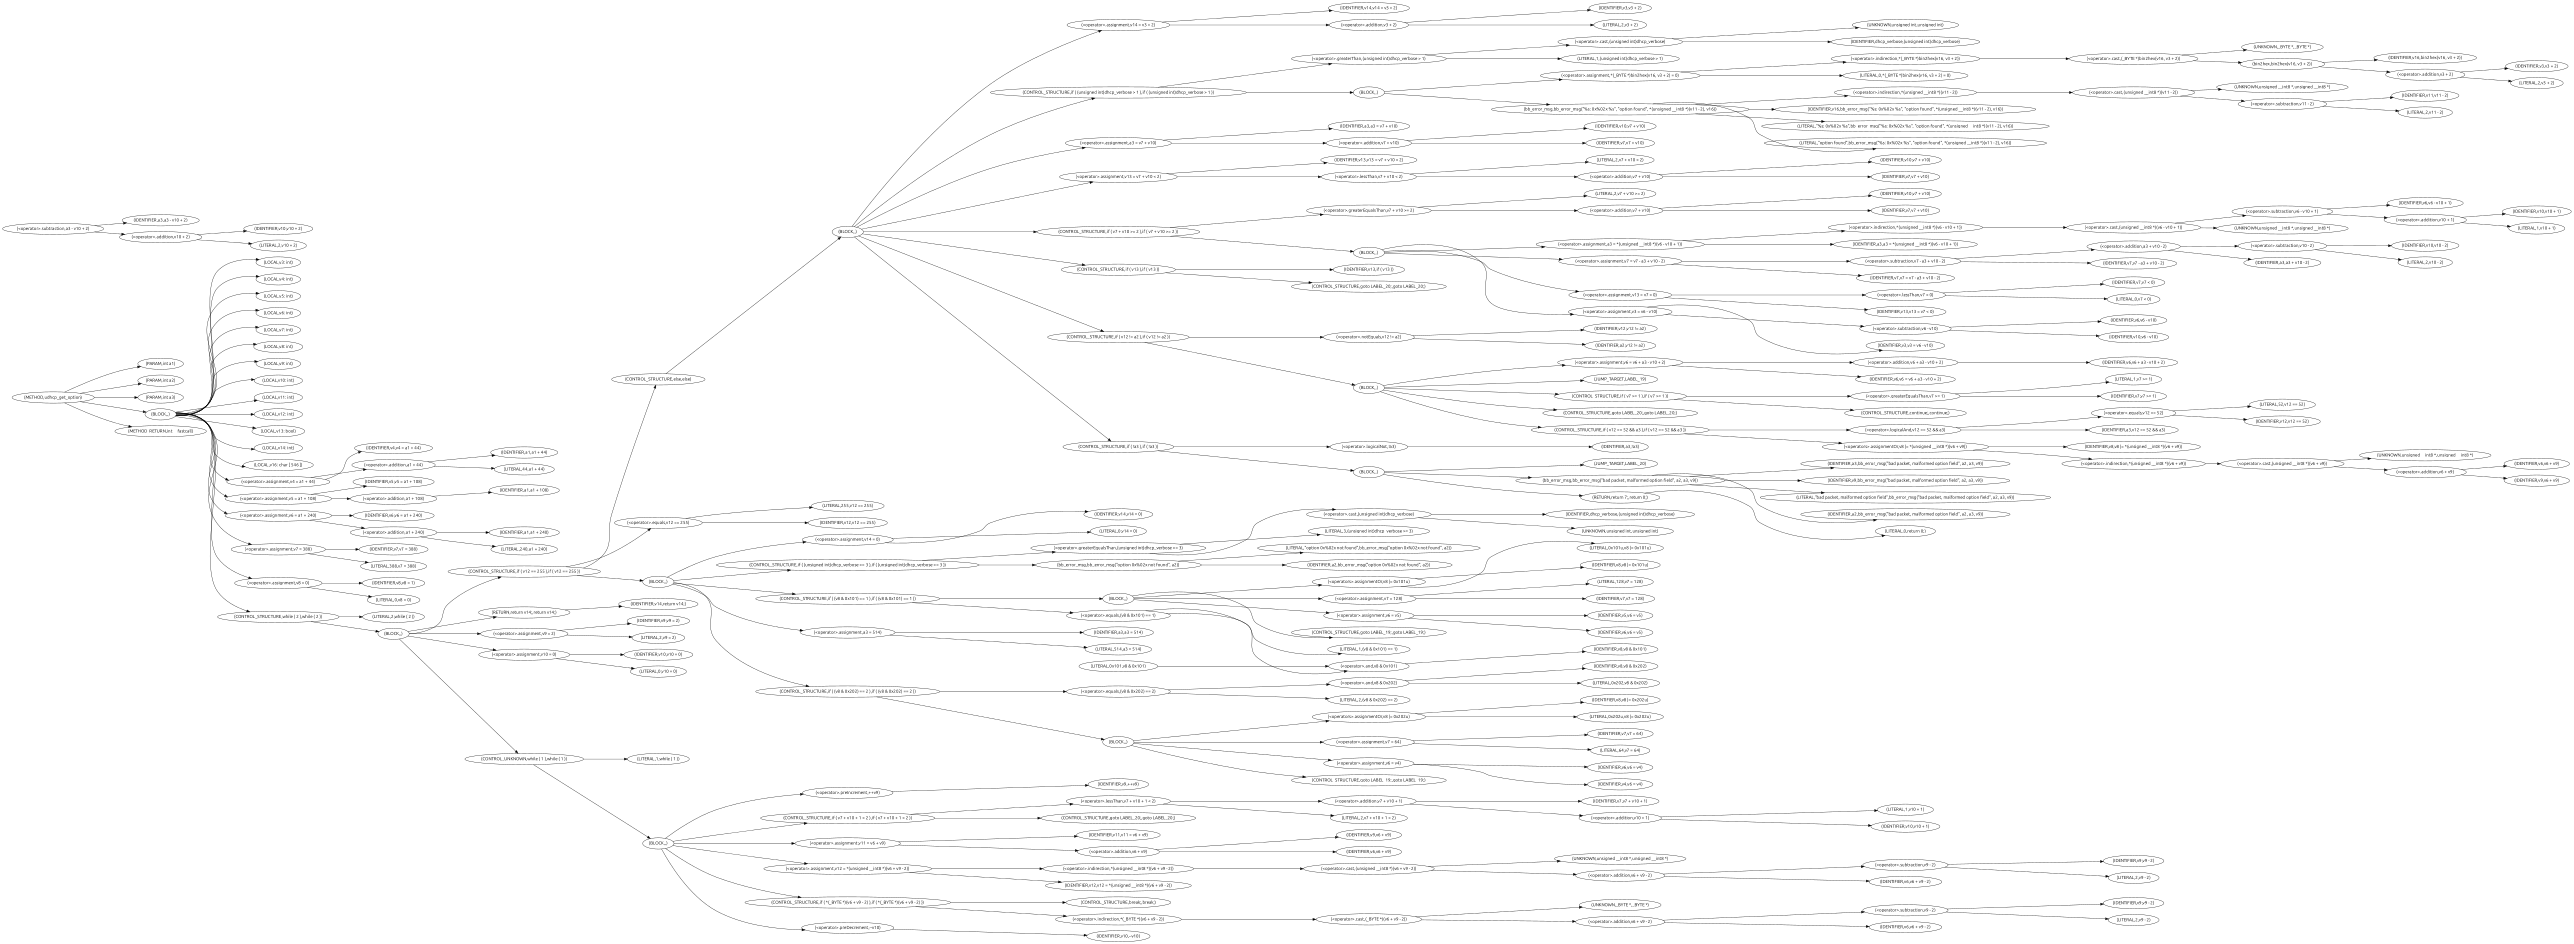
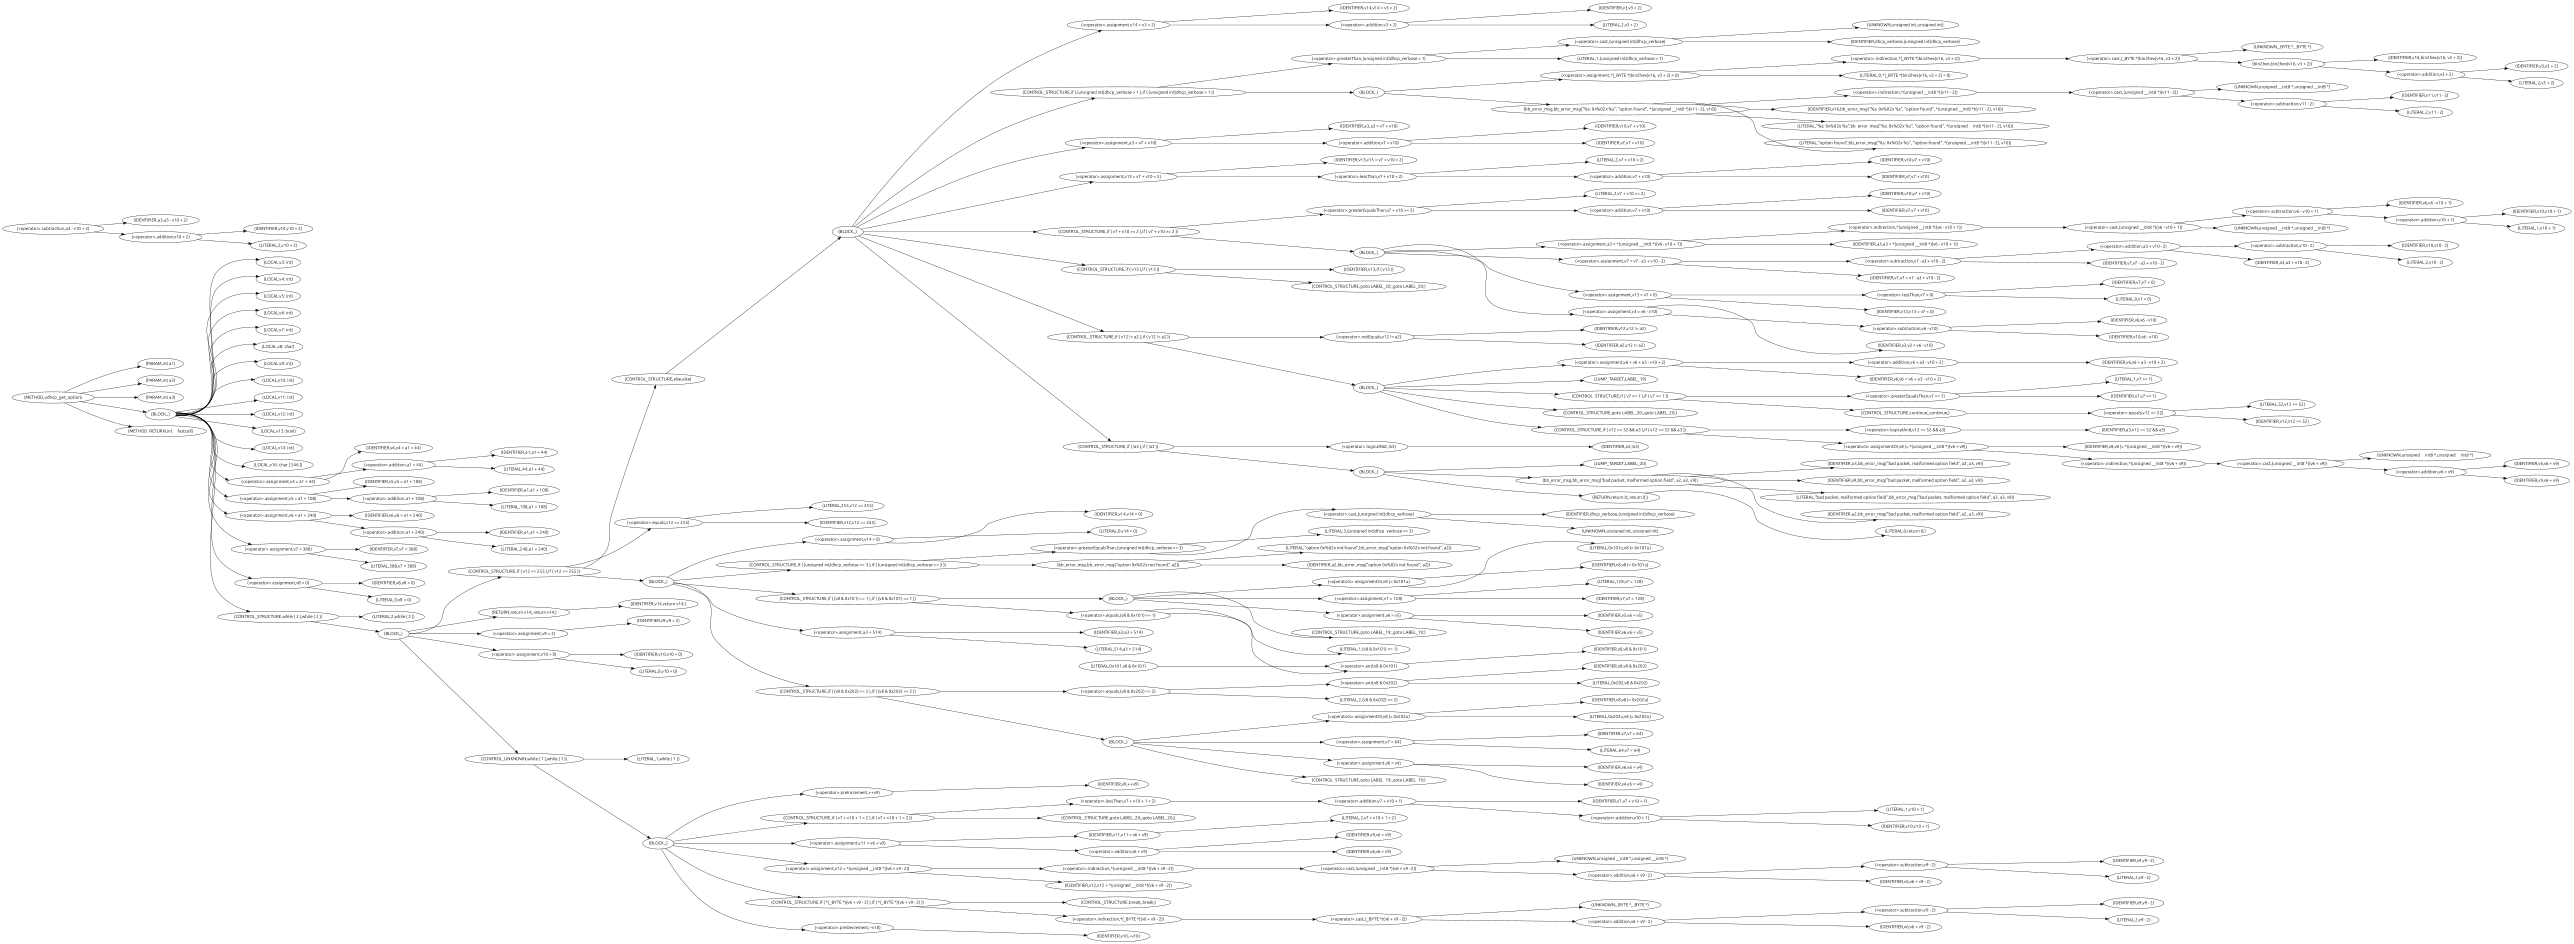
(278, 347) -> (278, 347)
(2027, 423) -> (2027, 413)
(1620, 498) -> (1620, 498)
none -> (524, 507)
(394, 583) -> (394, 583)
(658, 638) -> none
(1247, 810) -> (1243, 827)
